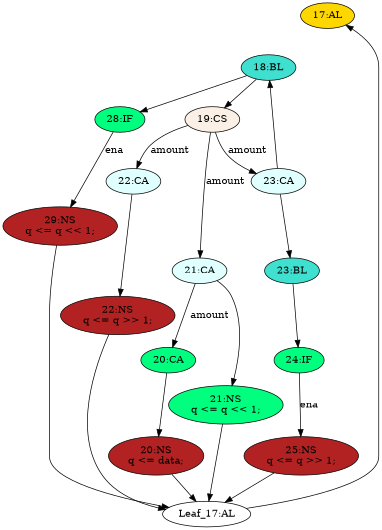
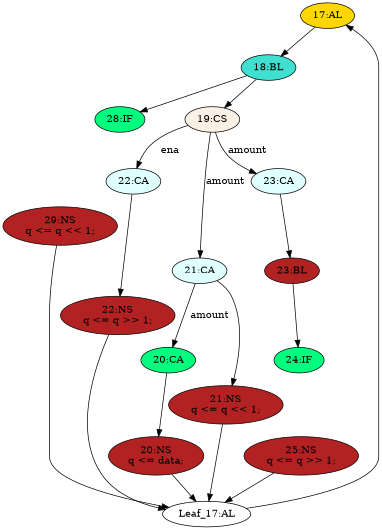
(274, 128) -> (301, 39)
(170, 150) -> (170, 150)
(94, 166) -> none
(292, 271) -> (292, 271)
(300, 401) -> none
(226, 405) -> (226, 405)
